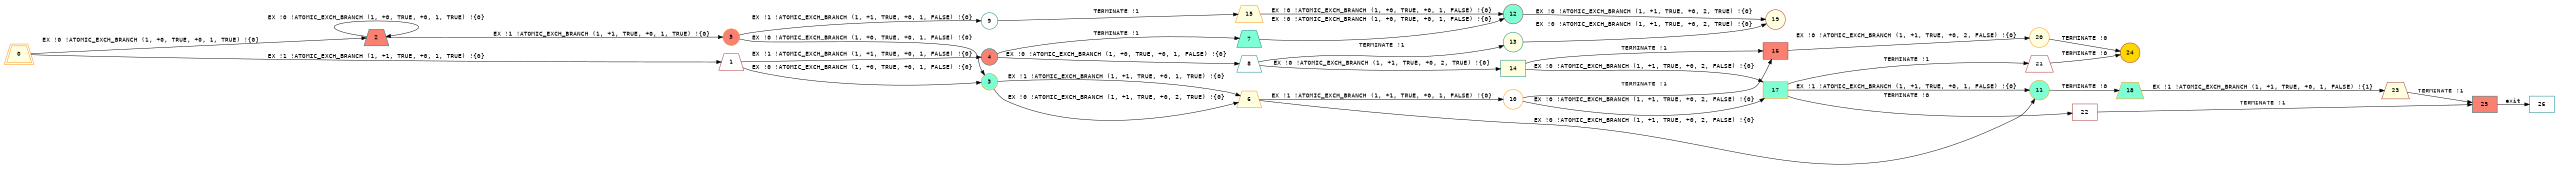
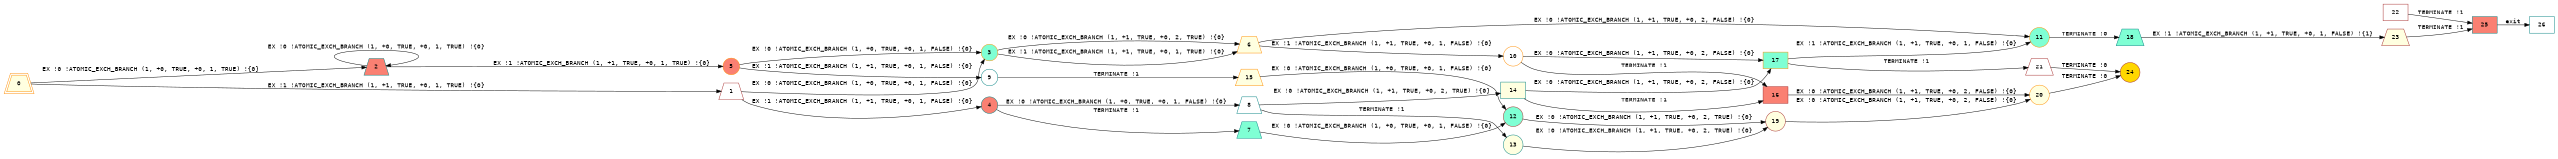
(2130, 91) -> (2130, 37)
(1927, 115) -> none
none -> (1907, 119)
